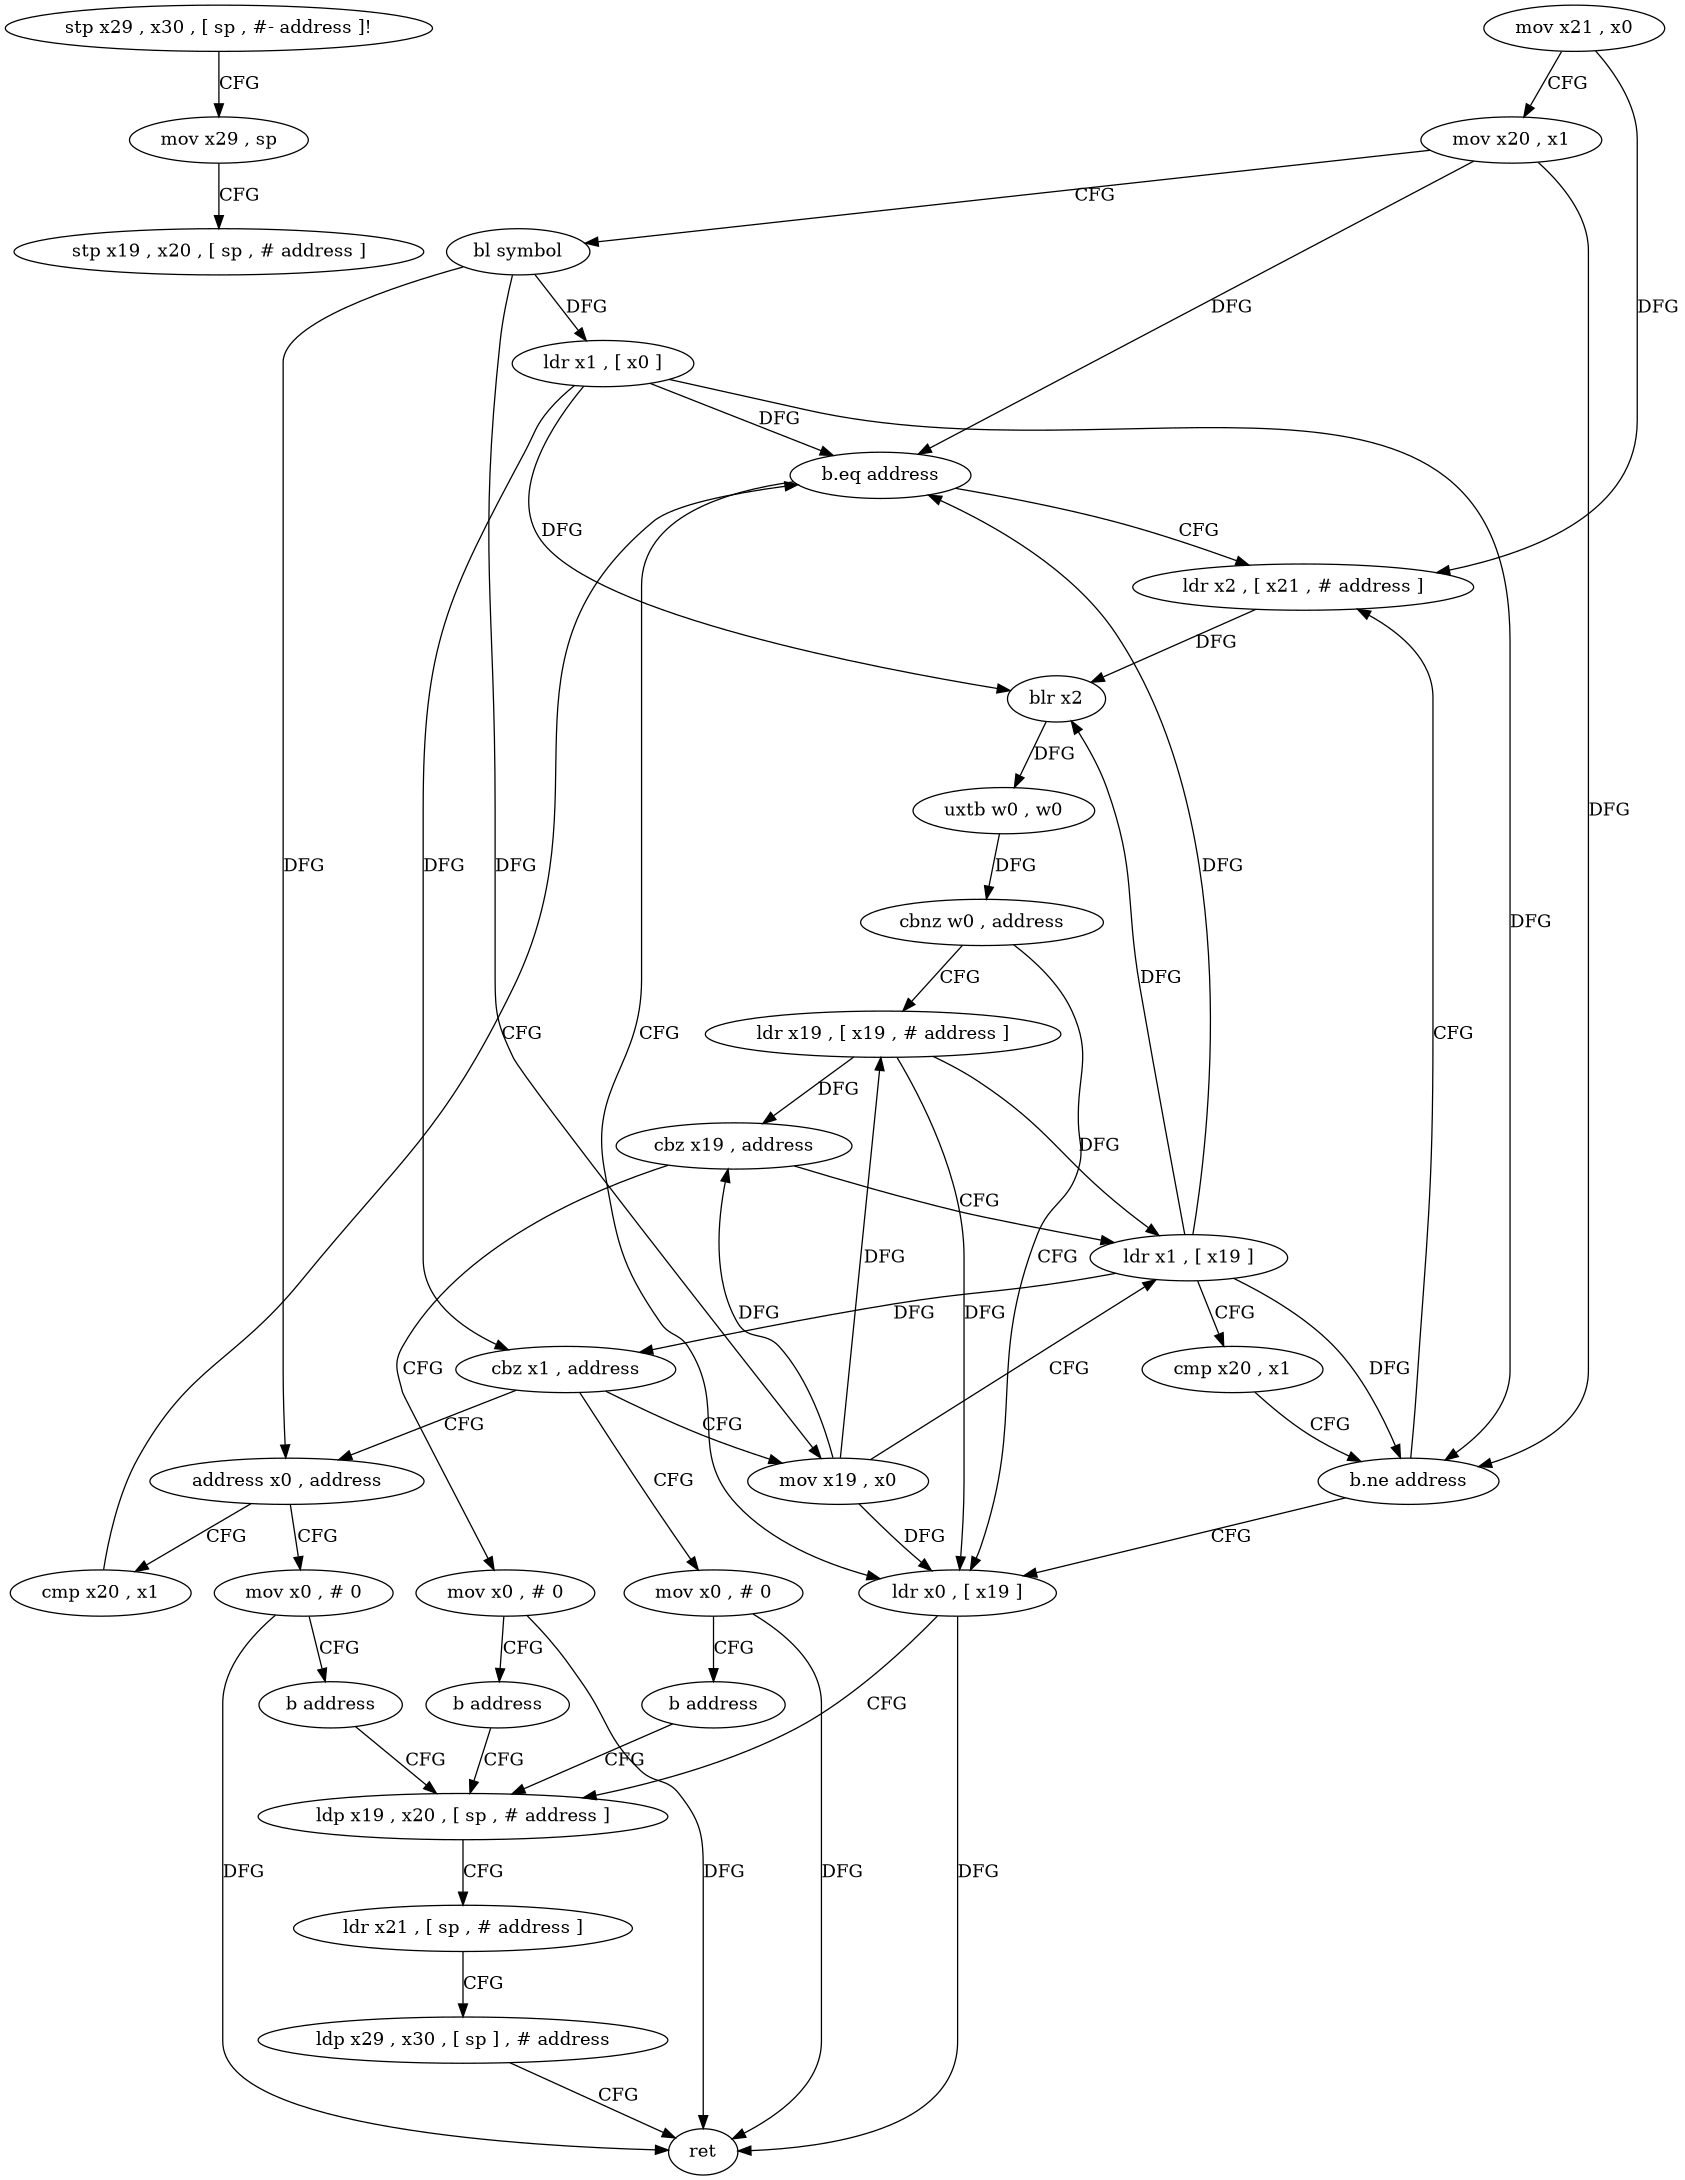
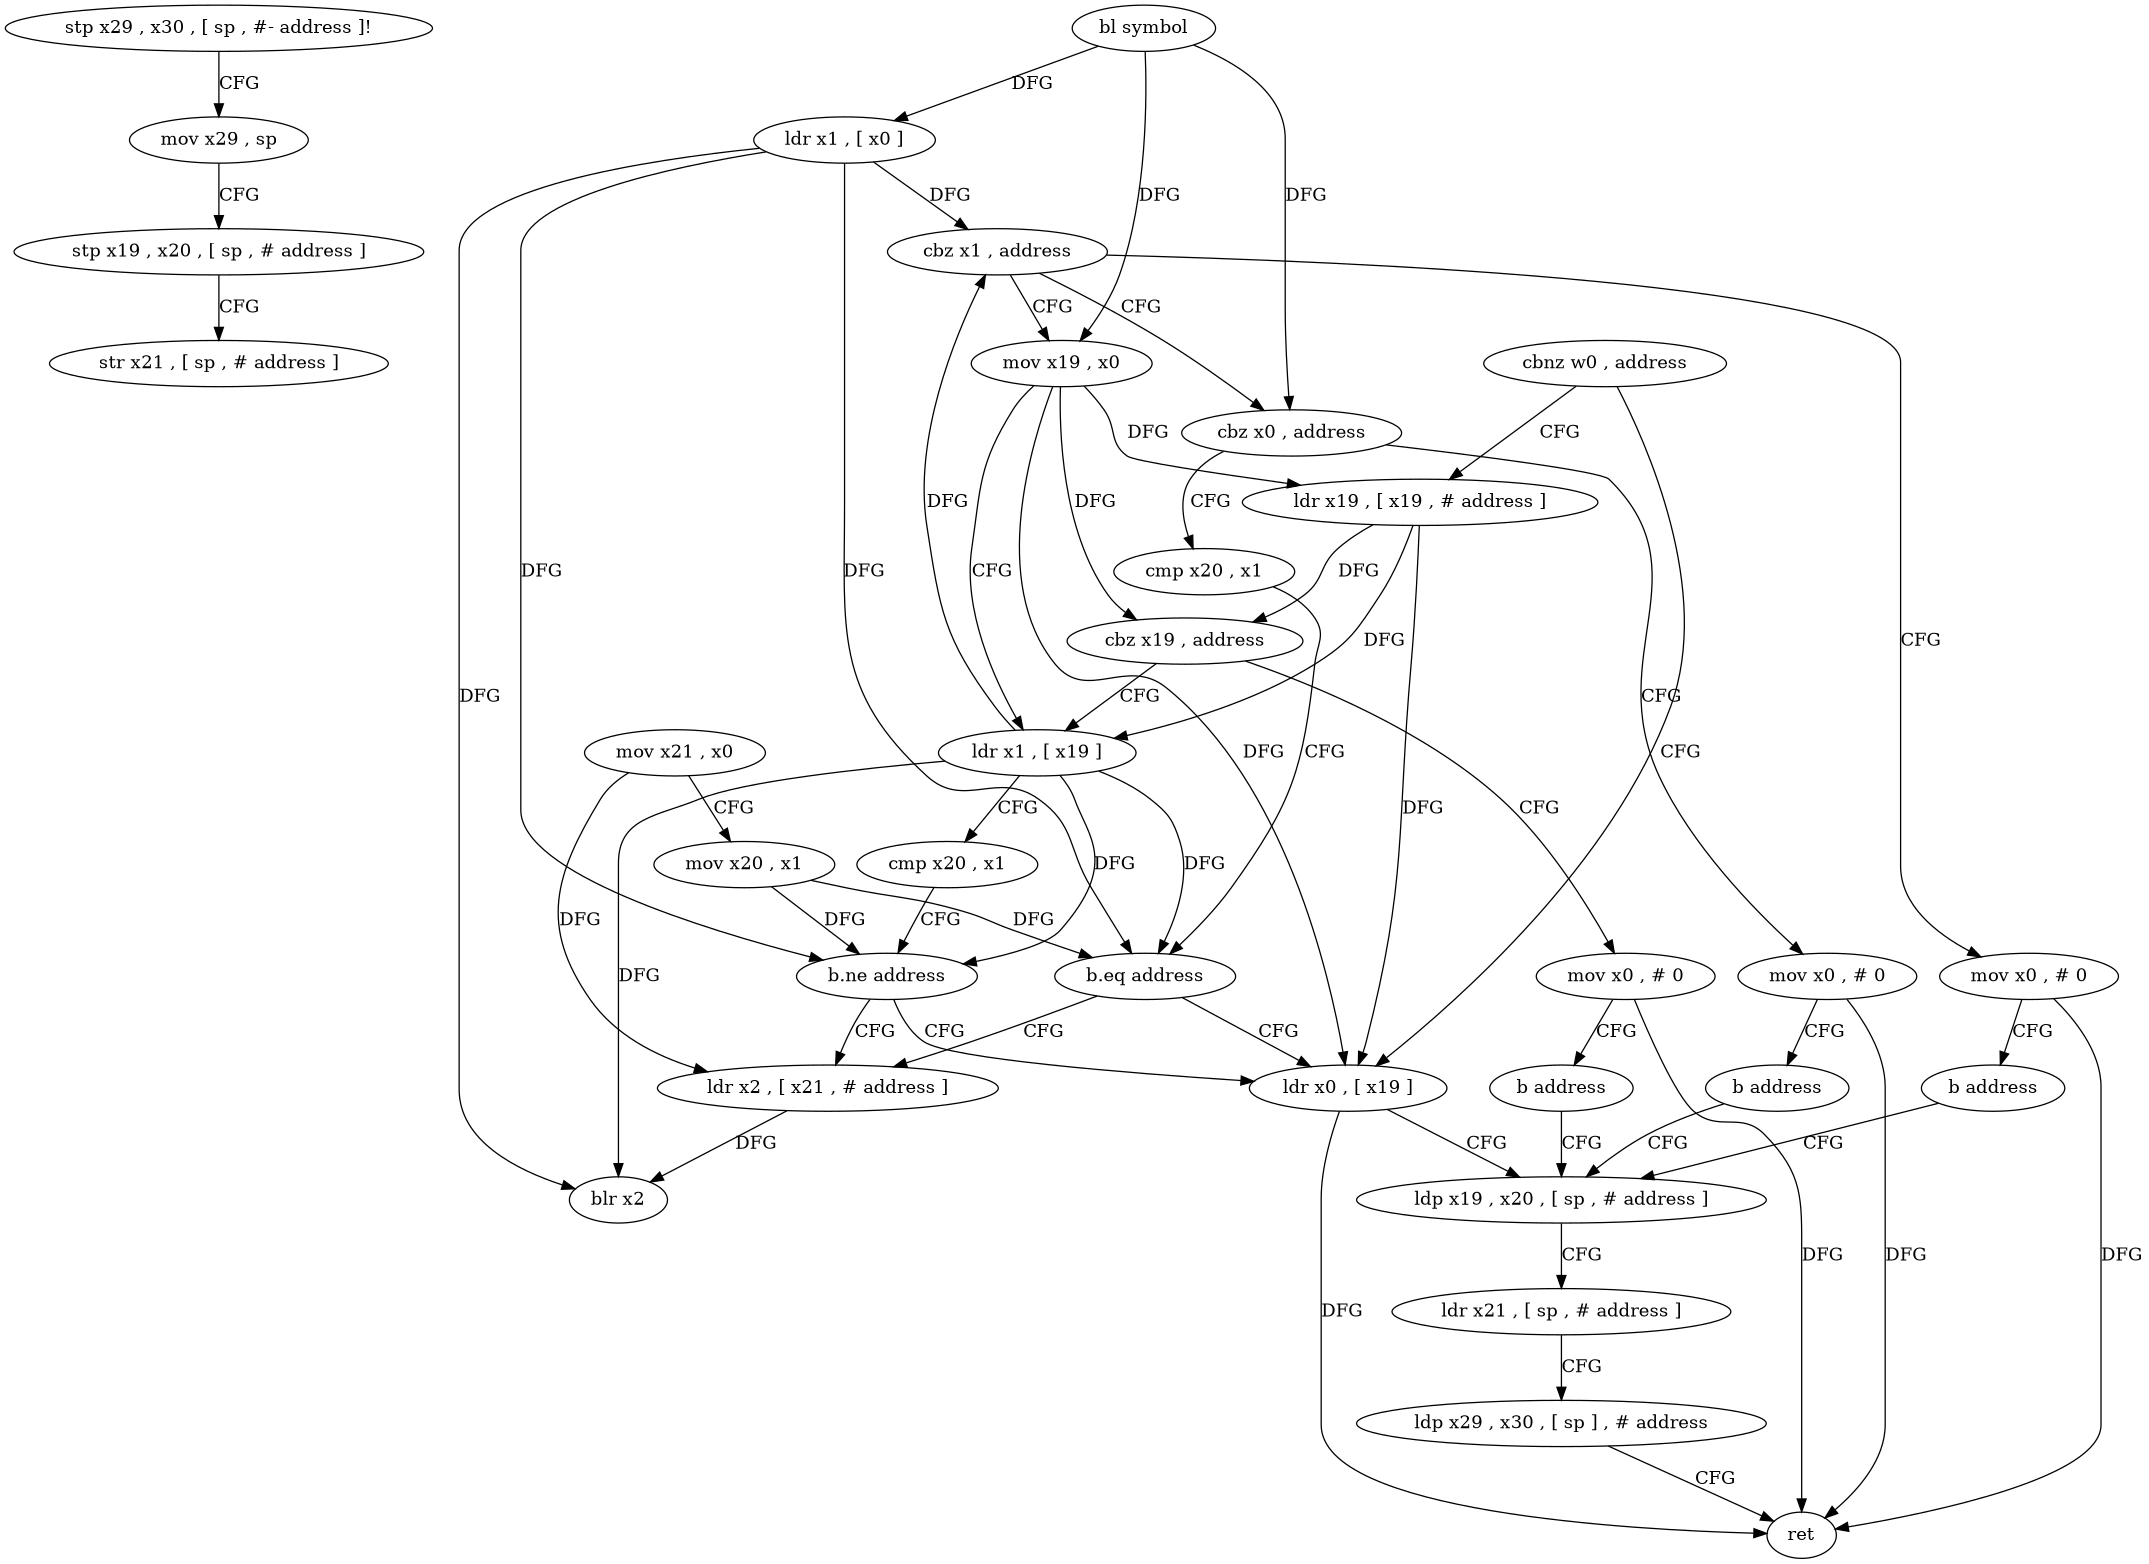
(1014, 196) -> none
none -> (219, 364)
(1004, 811) -> none
(287, 1481) -> (1292, 433)
